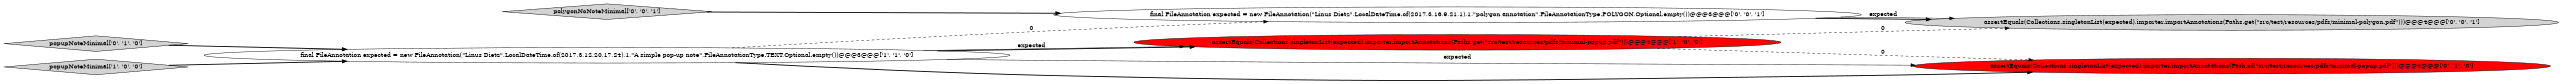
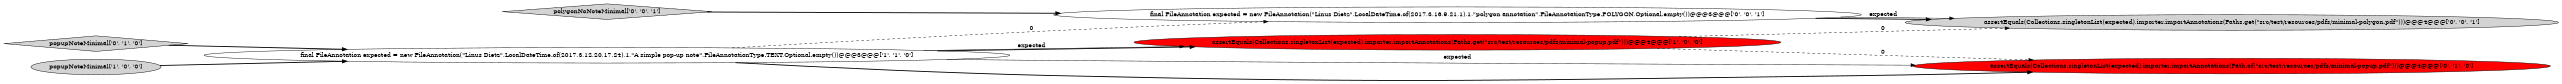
(96, 67) -> (96, 67)
